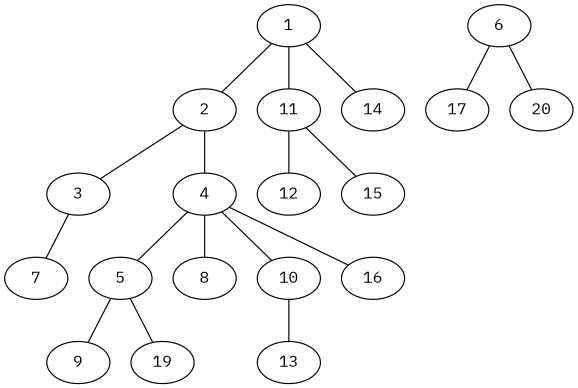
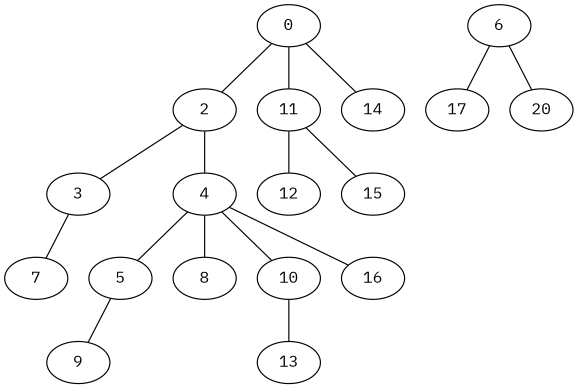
(289, 26) -> (289, 26)
(163, 363) -> none
